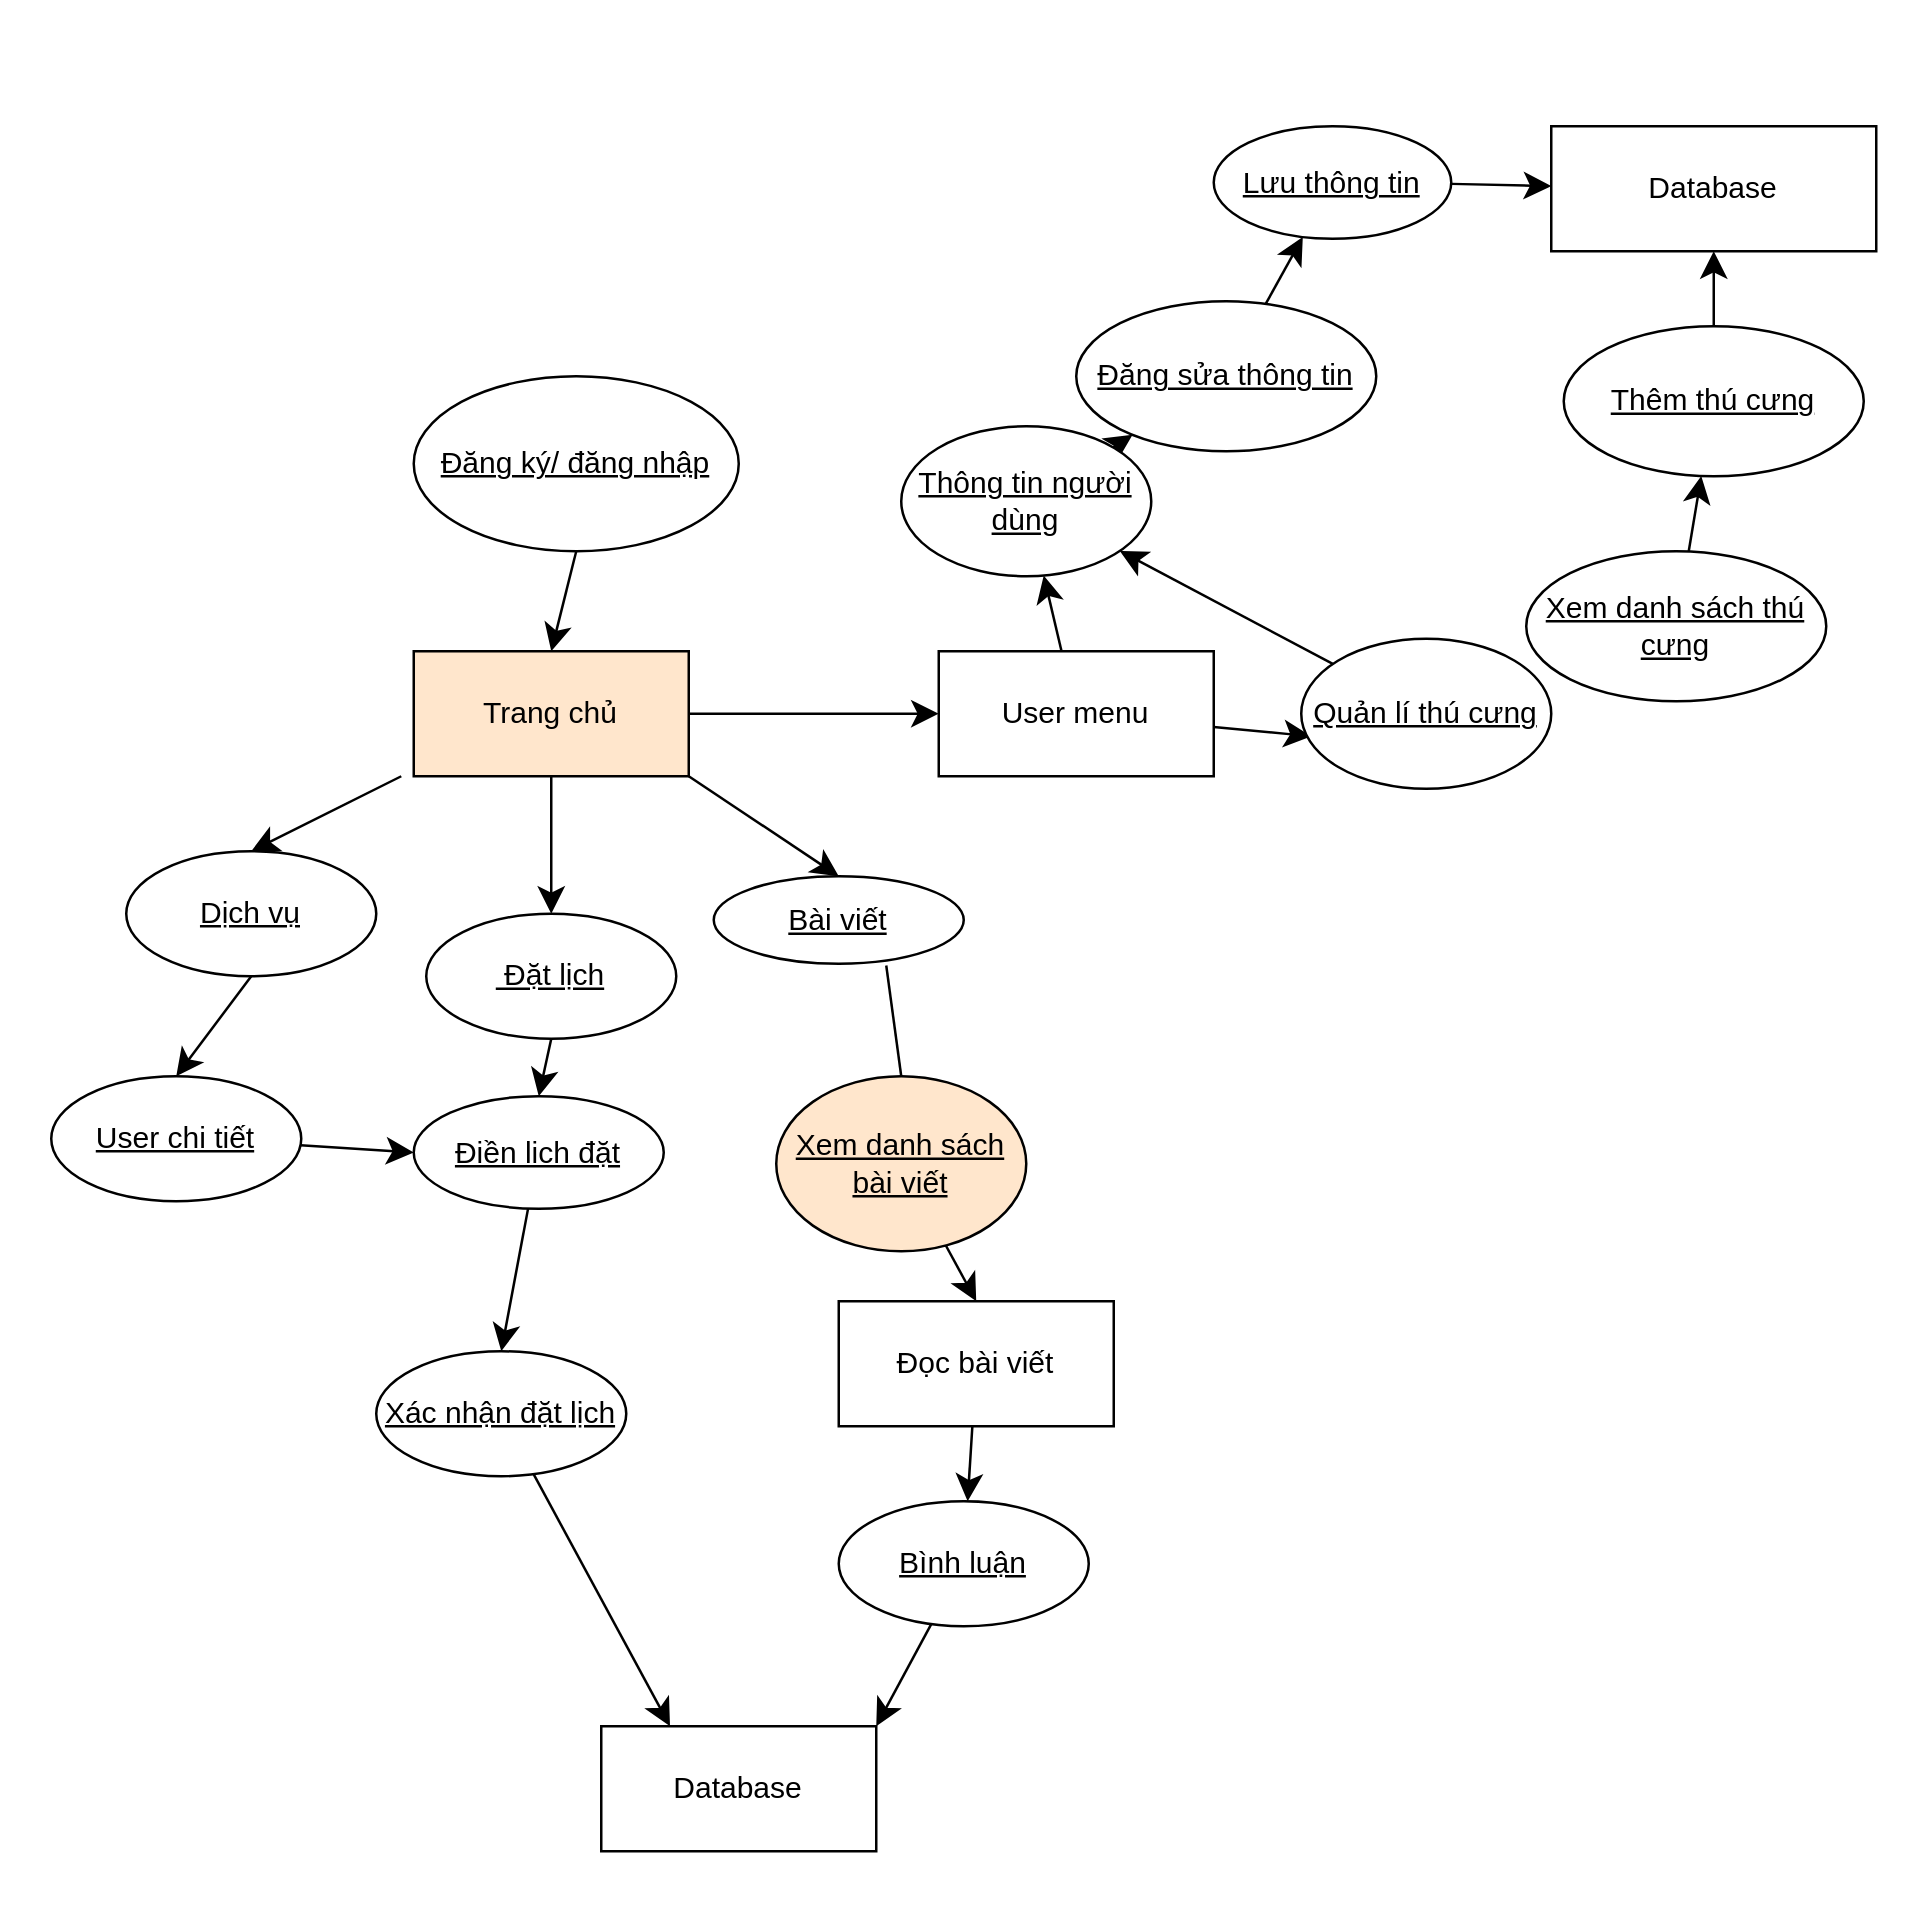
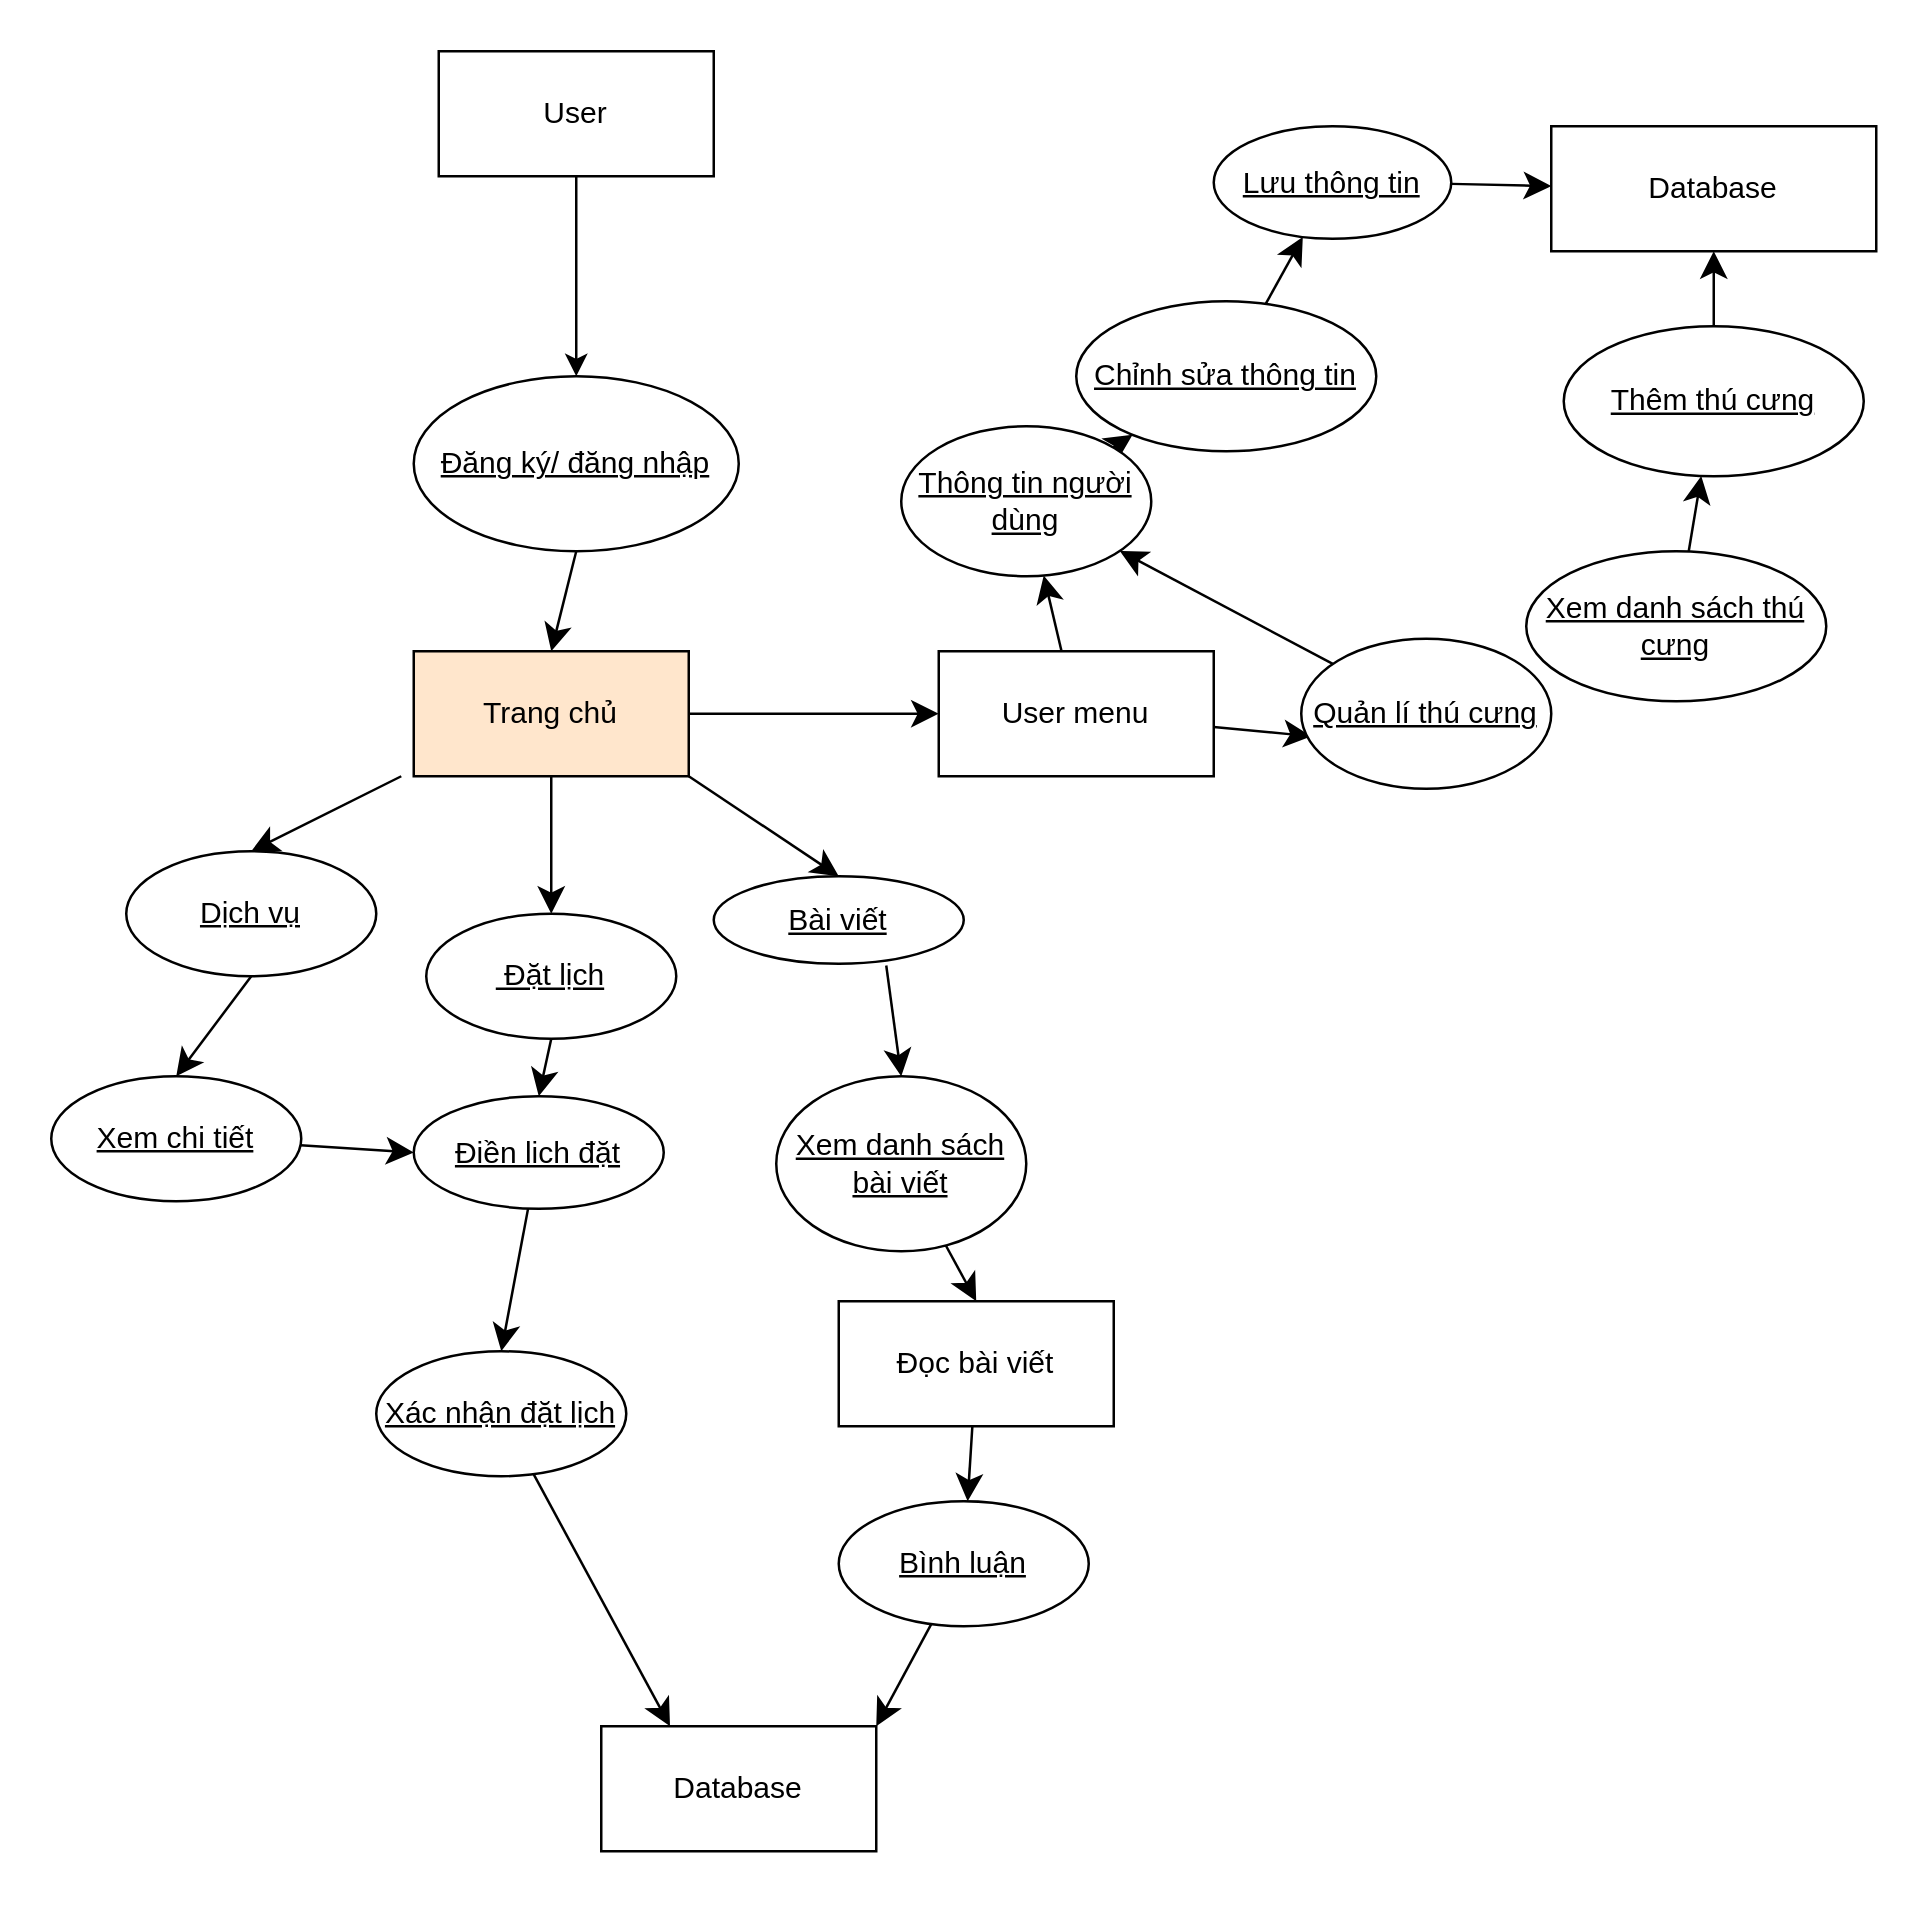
none -> (576, 114)
none -> (576, 268)
(1226, 376) -> (1226, 376)
(899, 1063) -> (898, 1054)
(176, 1139) -> (176, 1139)
(901, 1164) -> (901, 1164)
